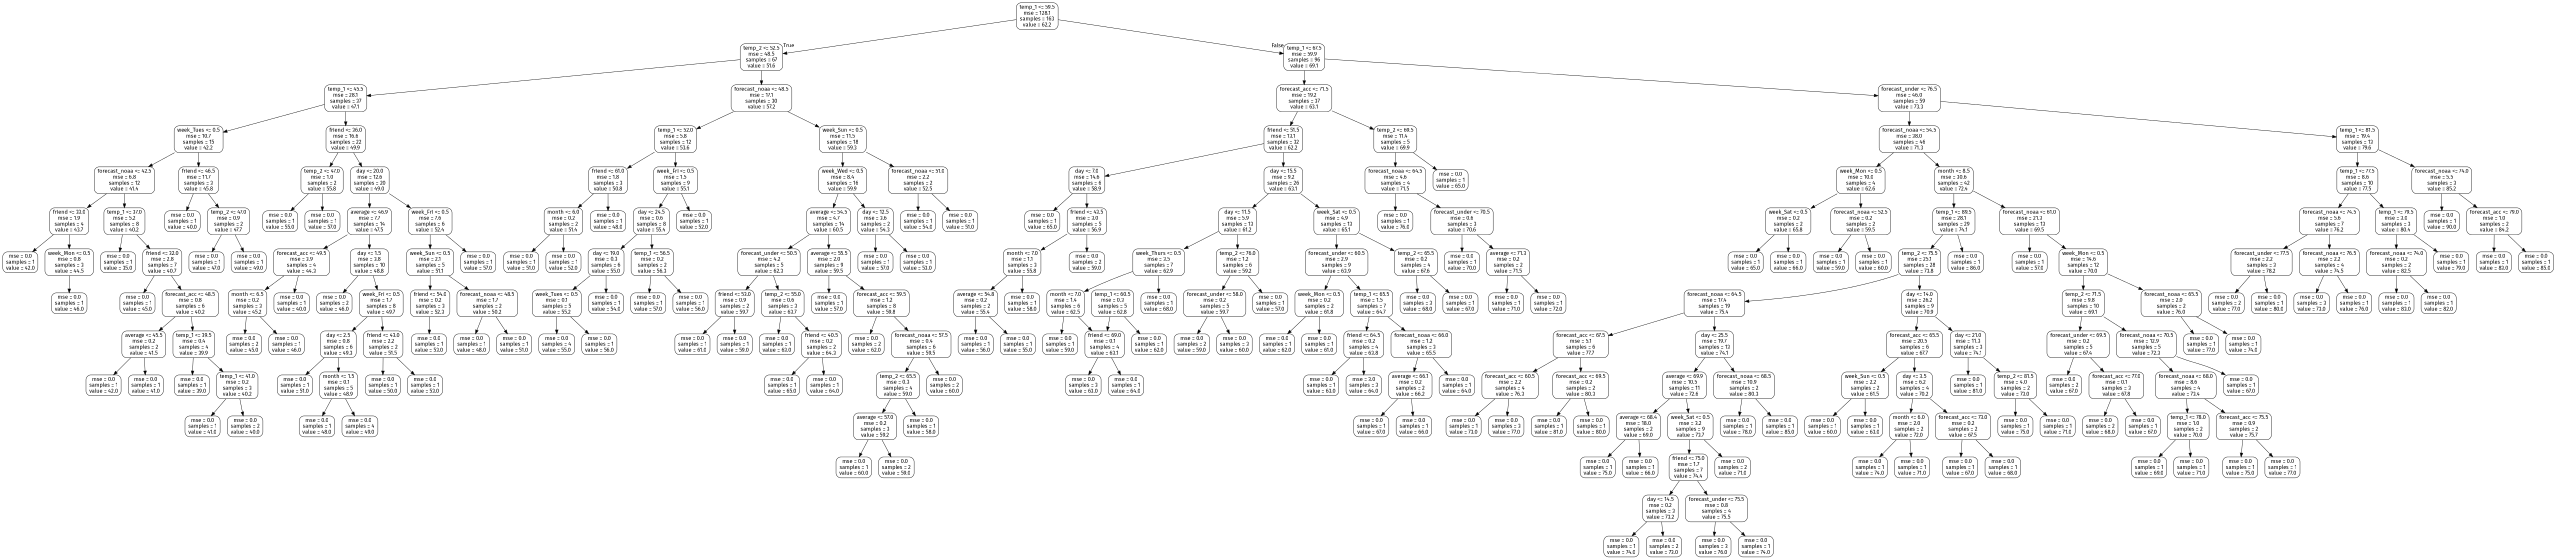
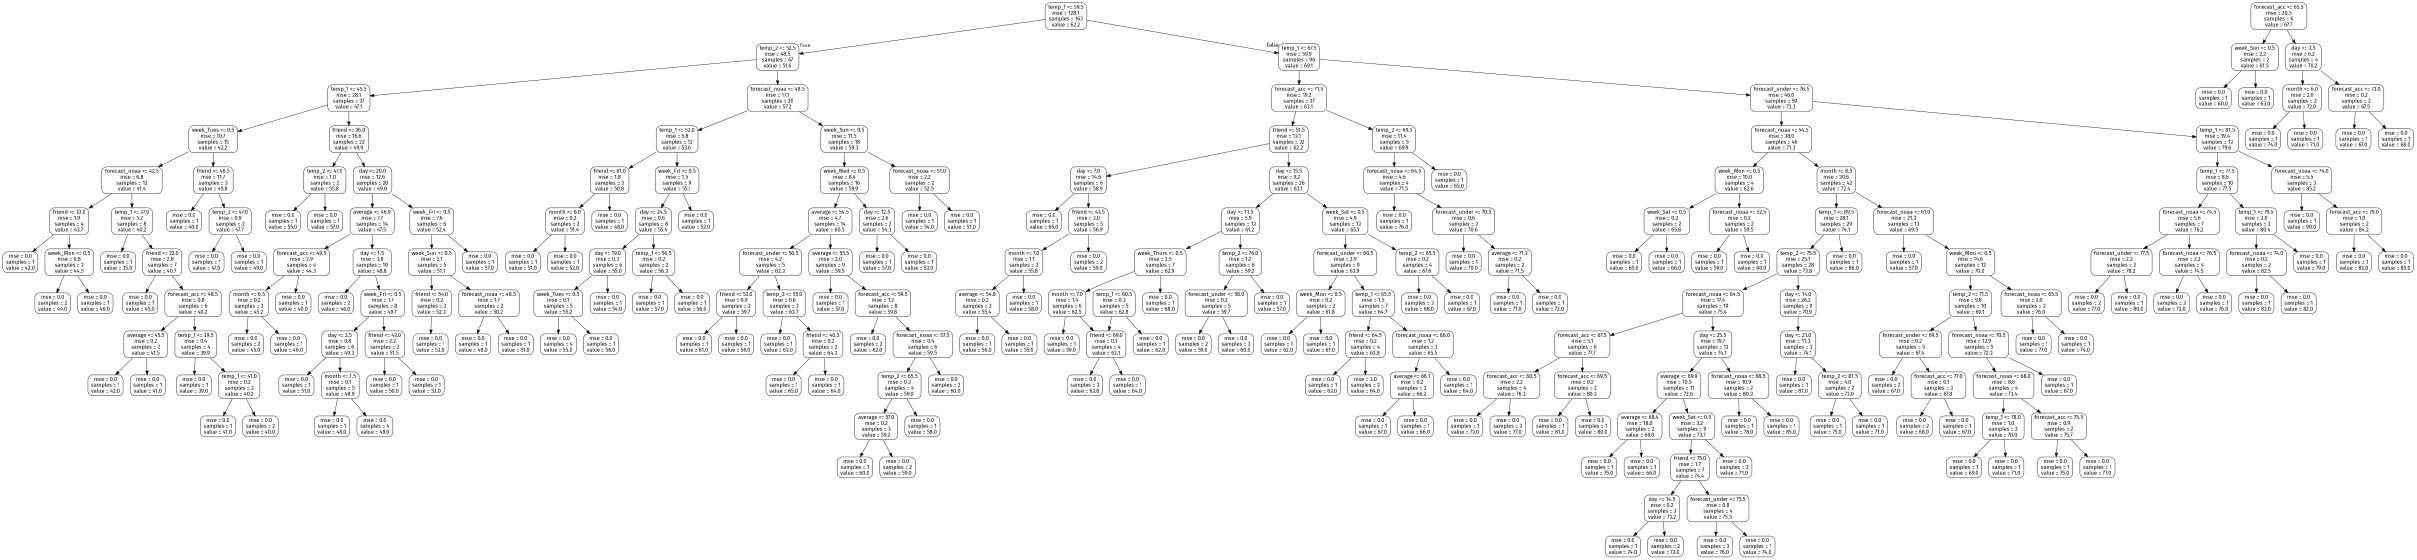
none -> (53, 303)
(1917, 322) -> none
